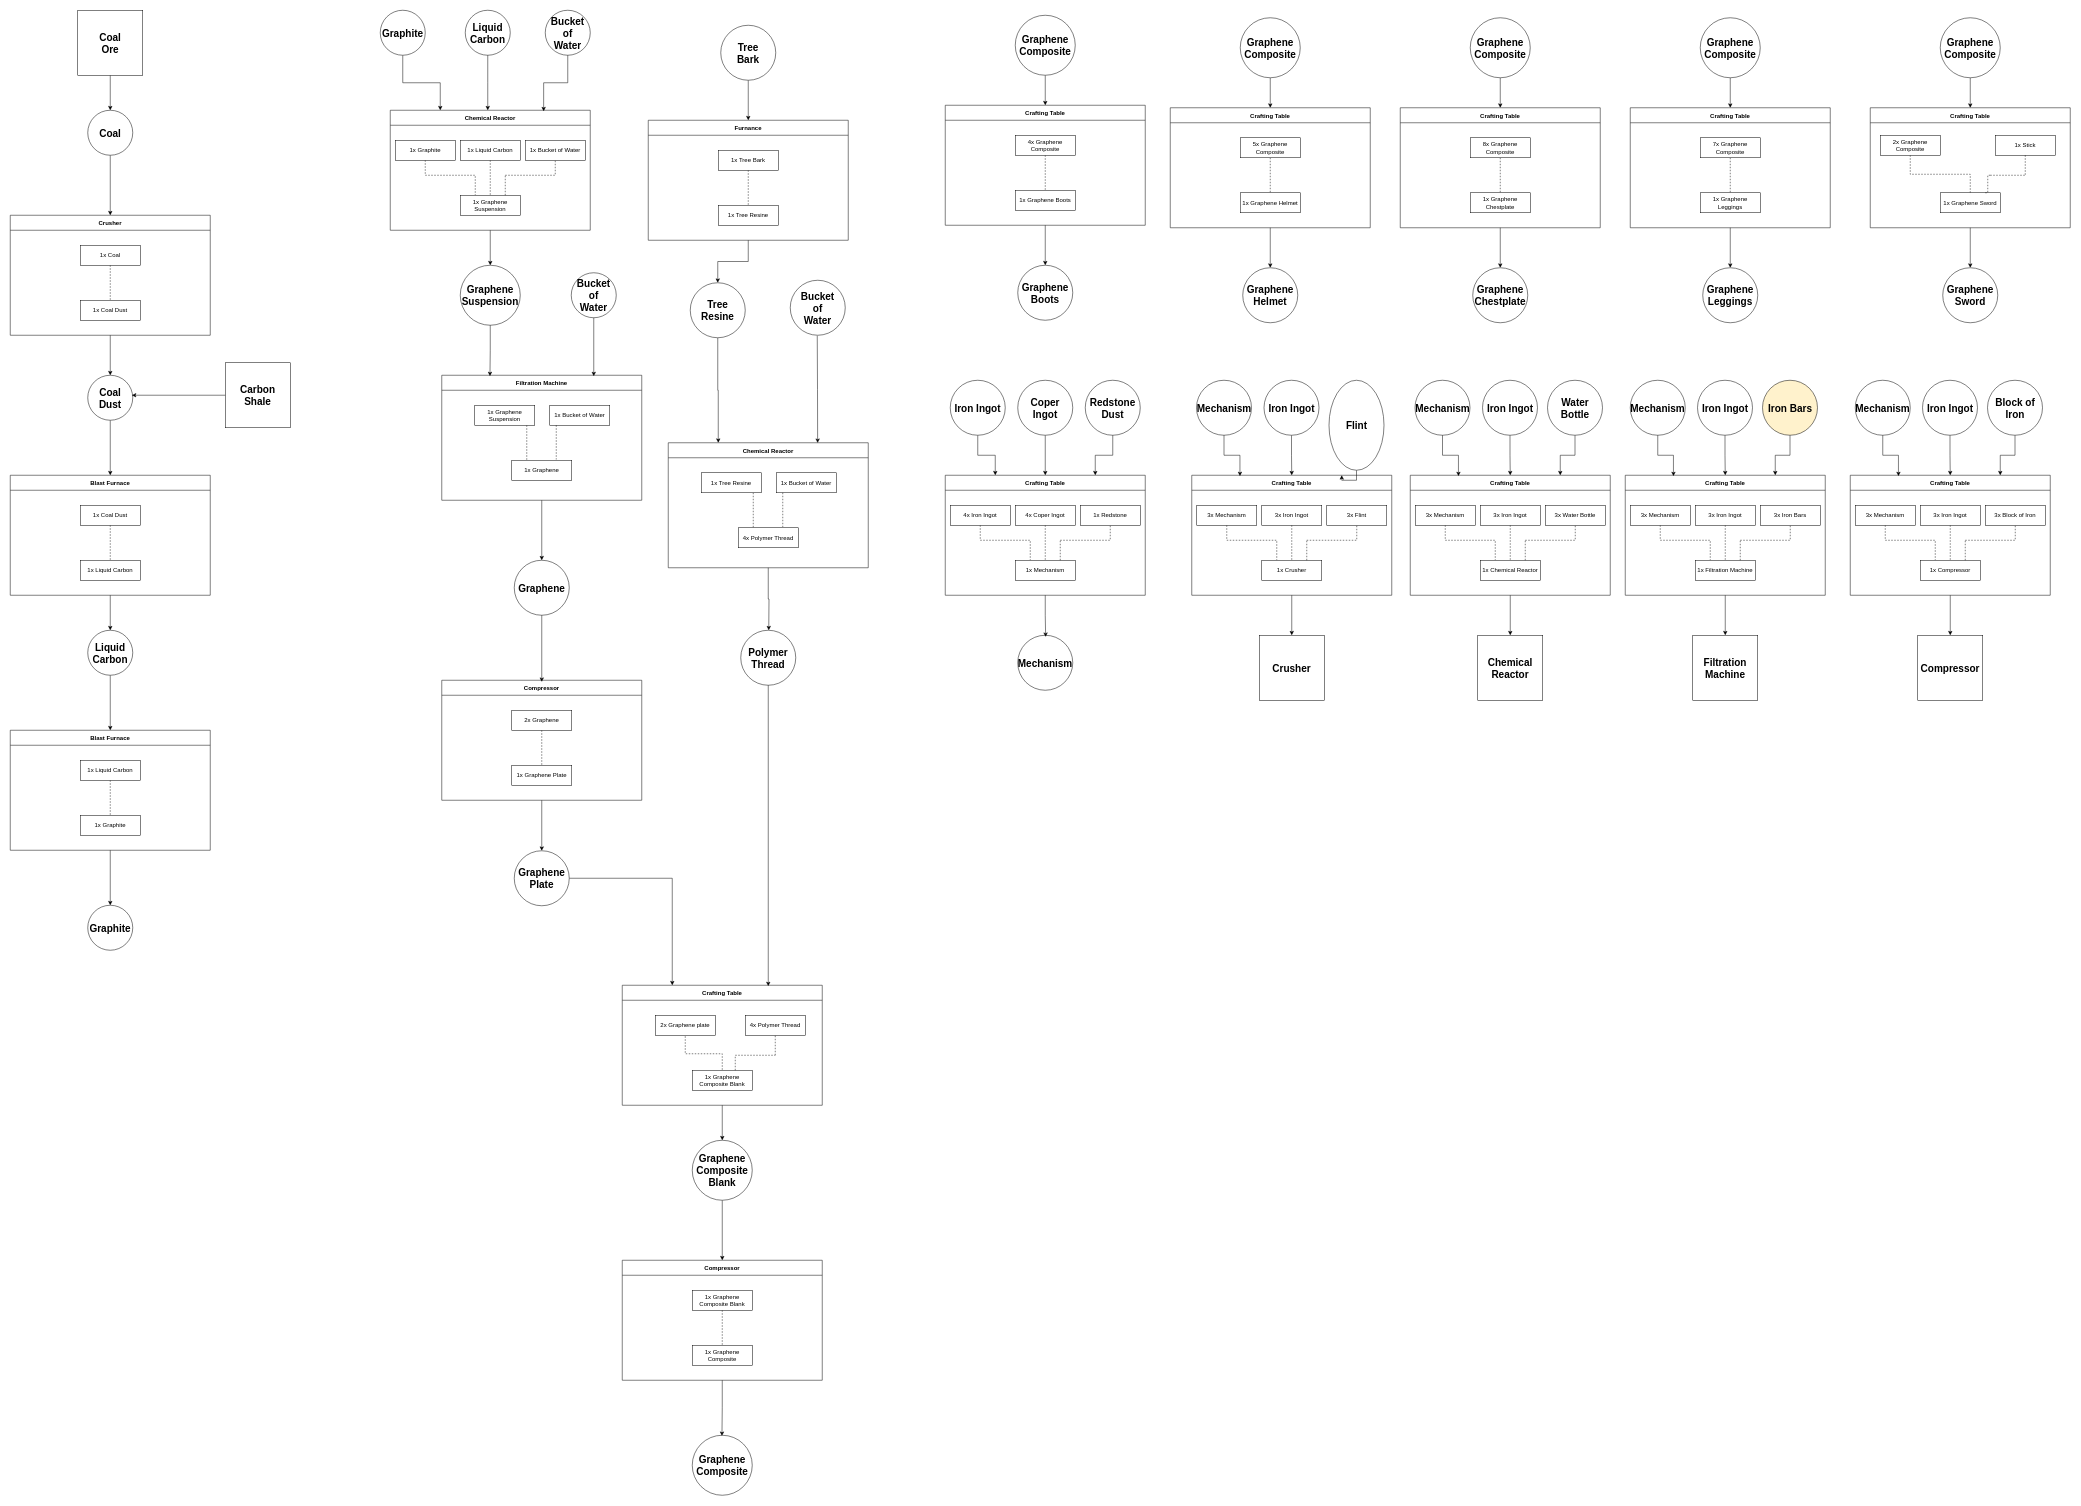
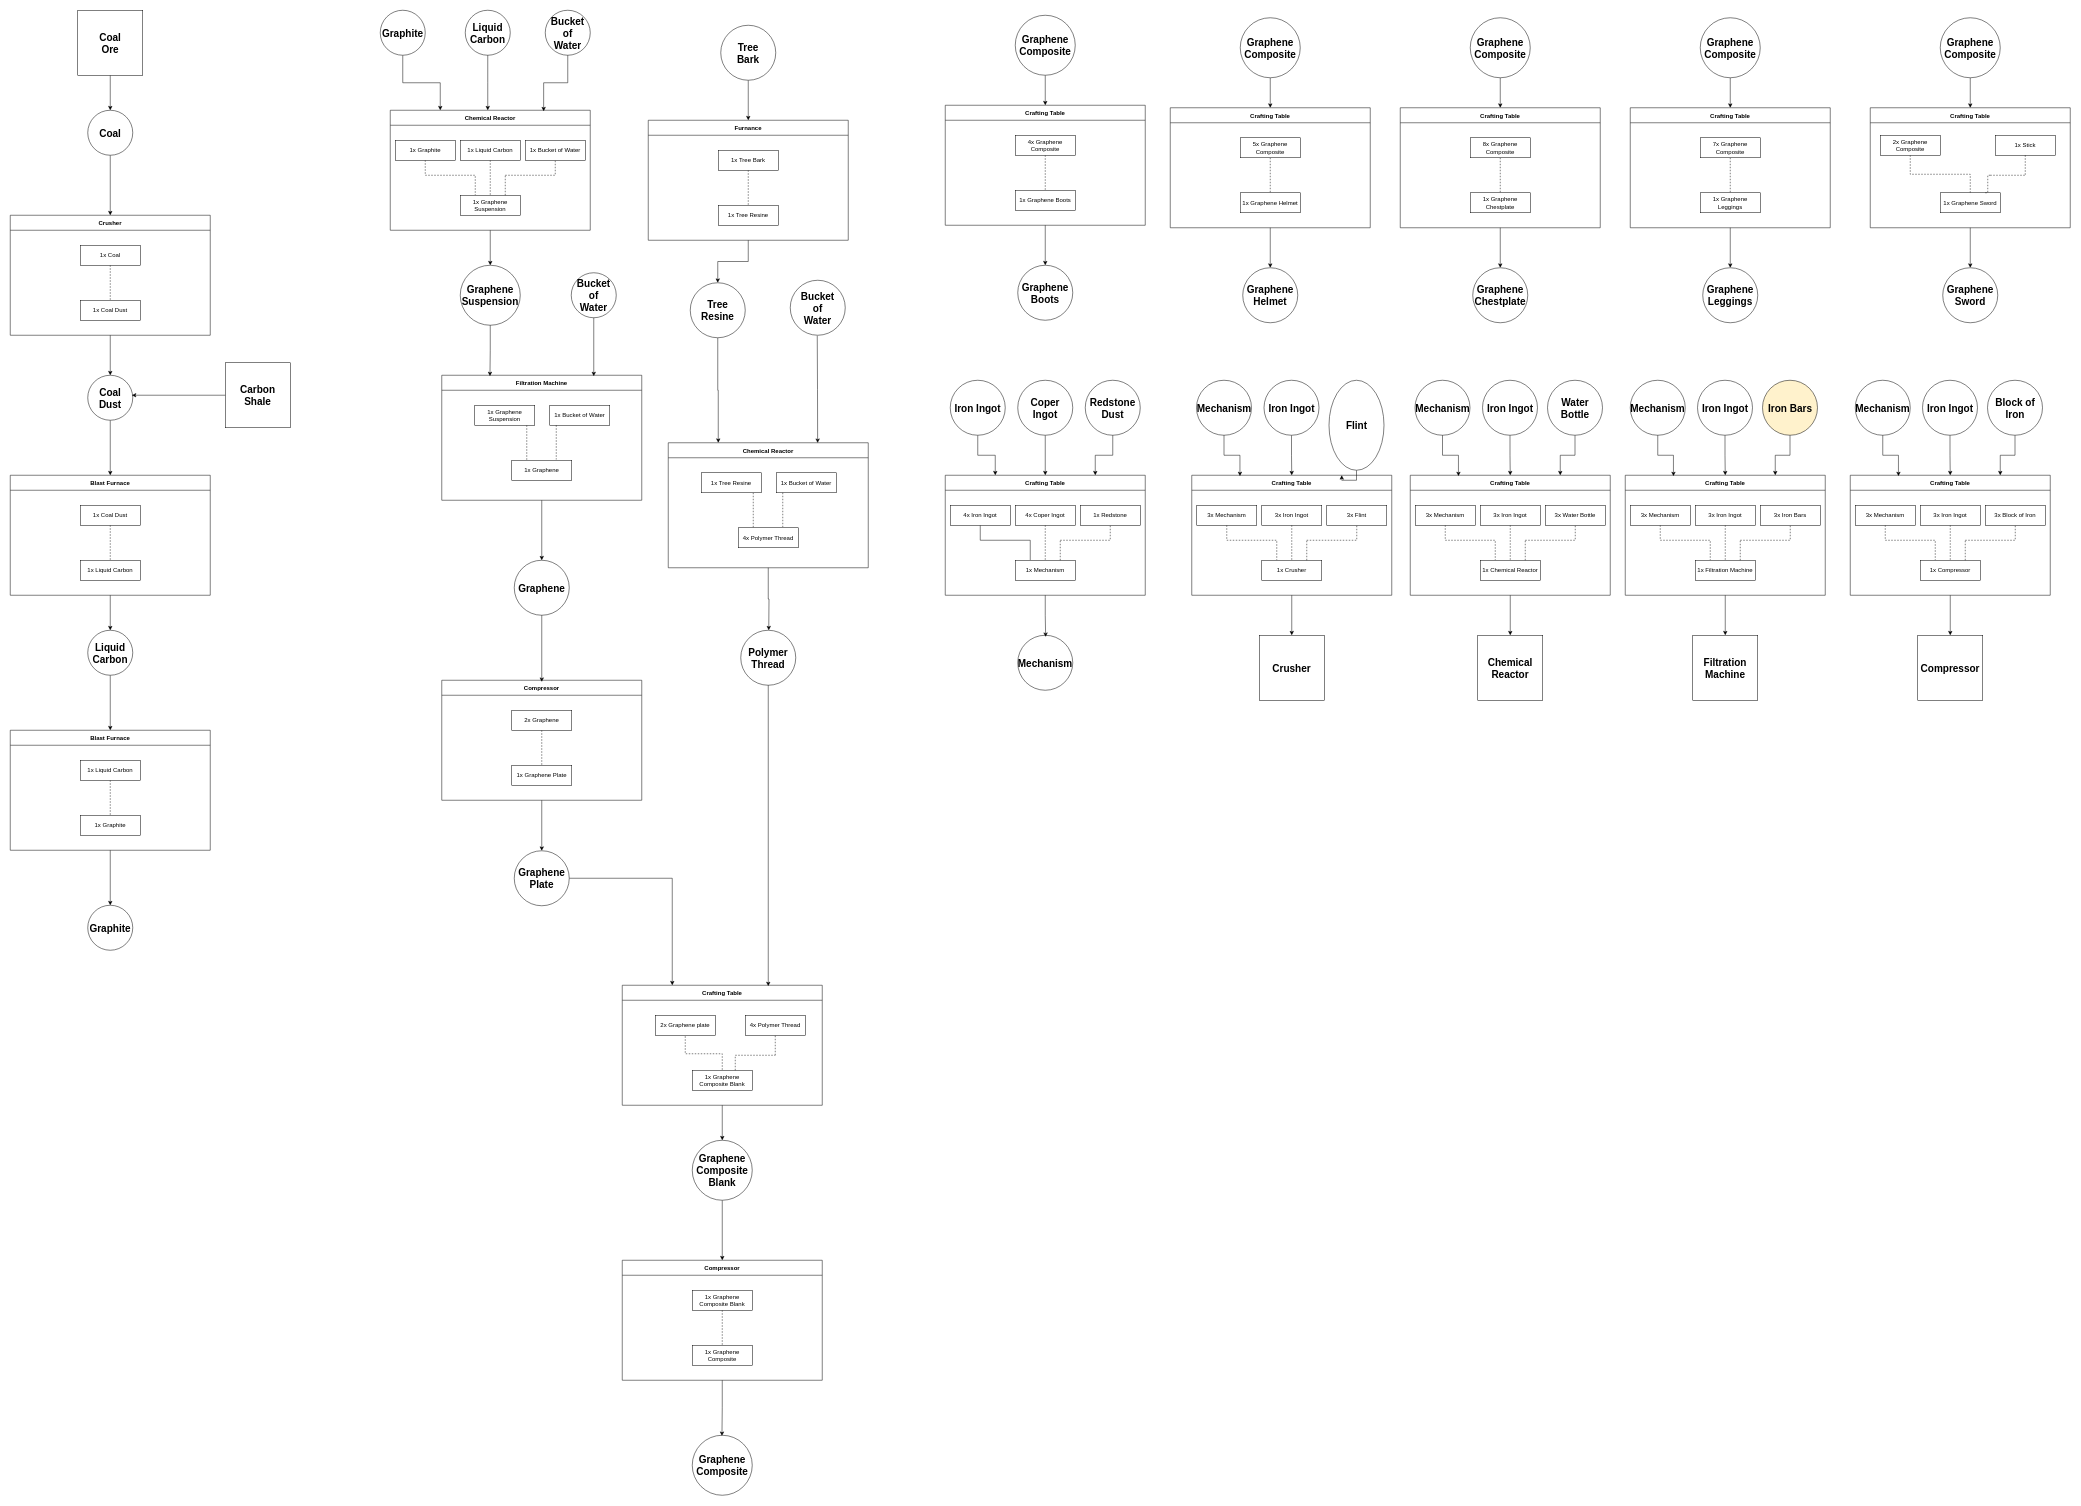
(1007, 540) -> (1007, 540)
